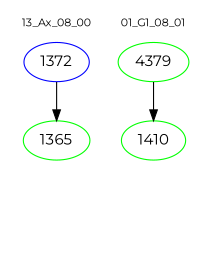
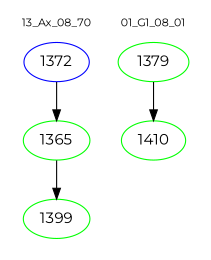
(57, 23) -> (57, 23)
(154, 62) -> (154, 62)
none -> (57, 219)
